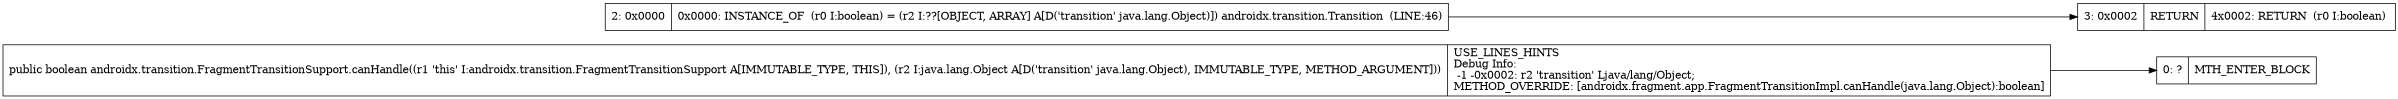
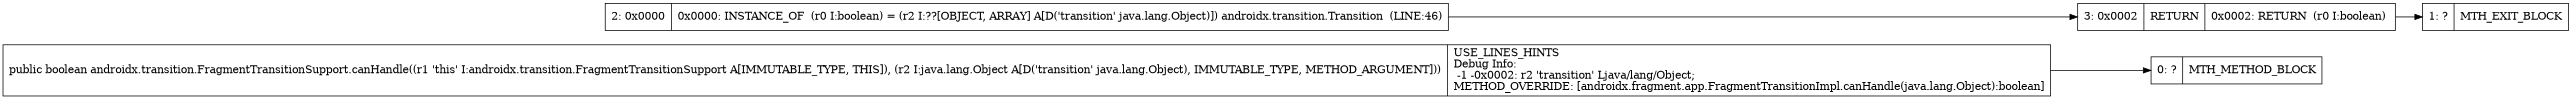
(2300, 17) -> (2300, 17)
none -> (2495, 17)
(2252, 70) -> (2252, 70)
